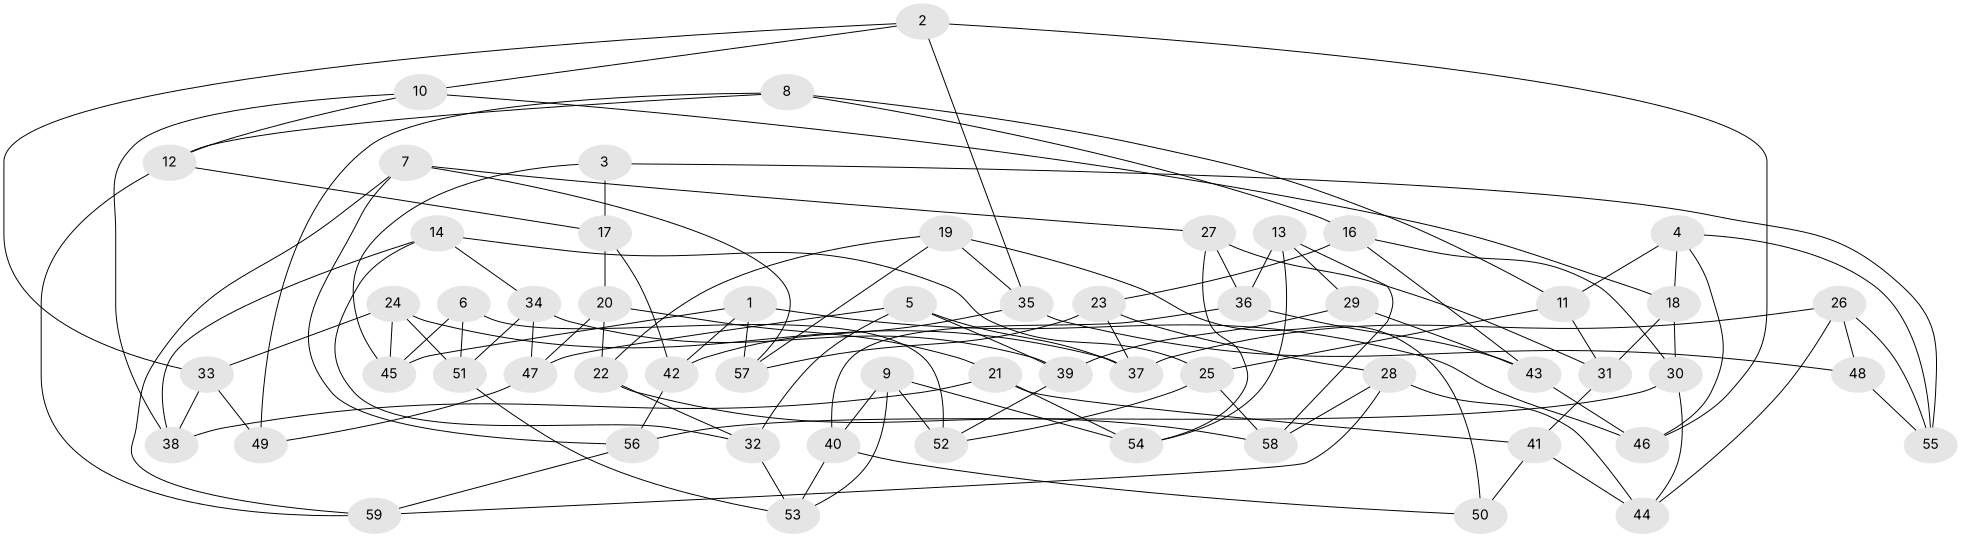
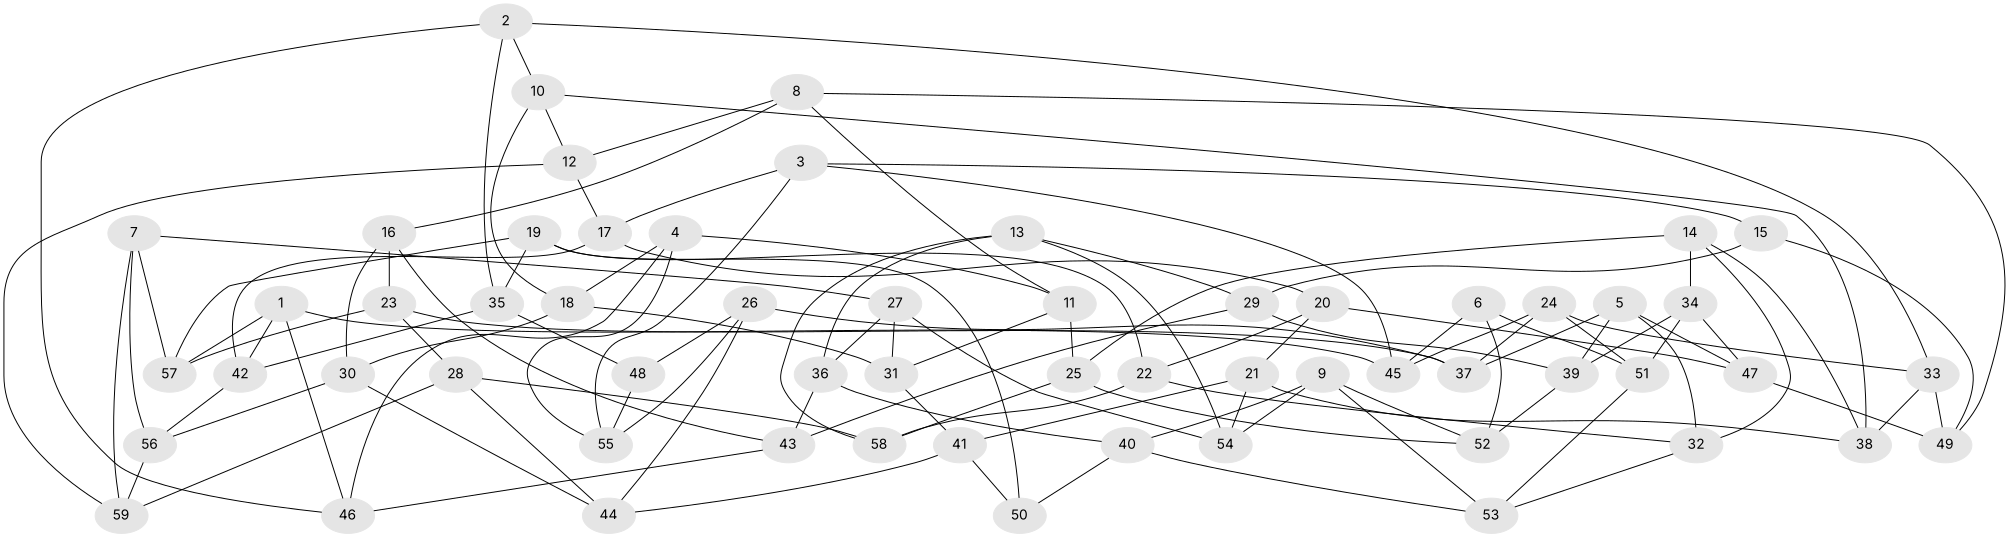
none -> (1761, 233)
